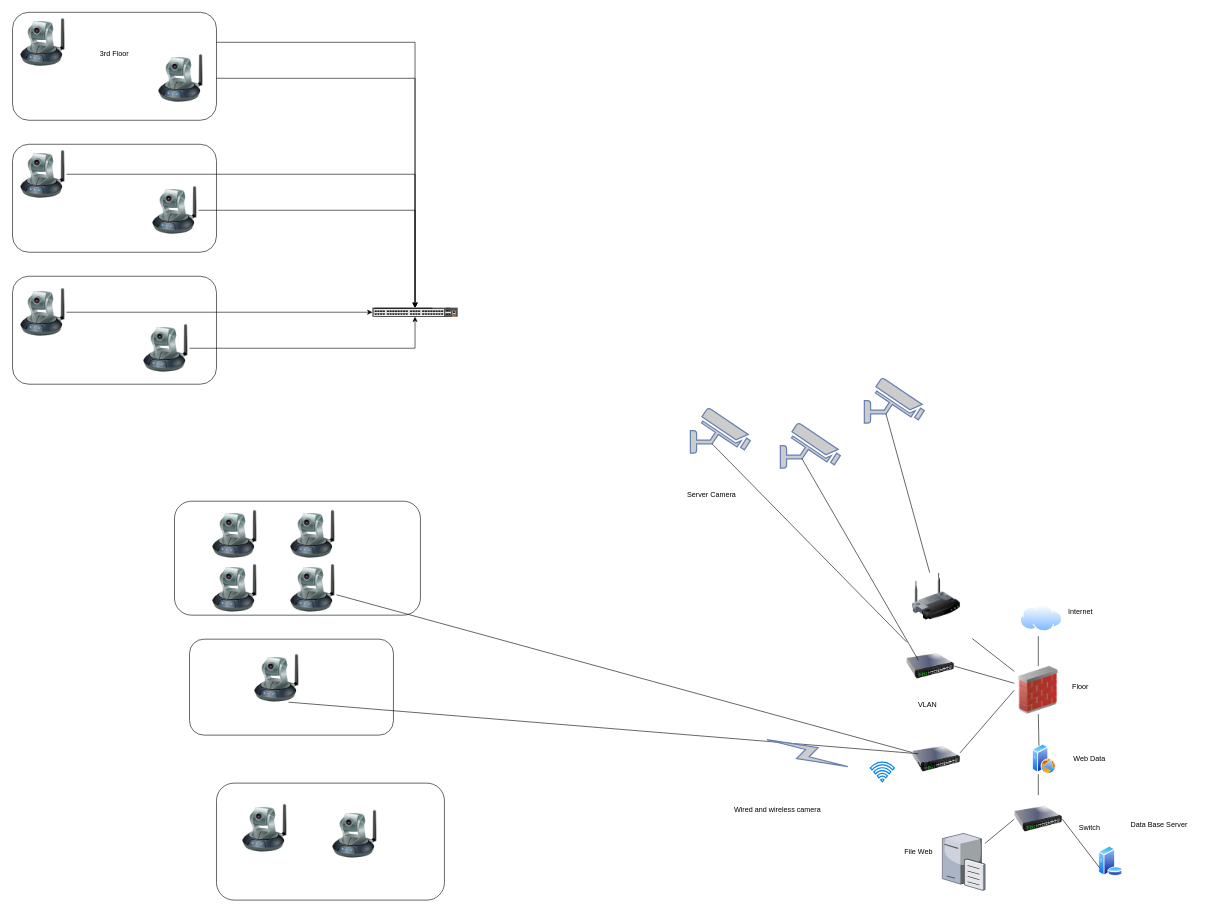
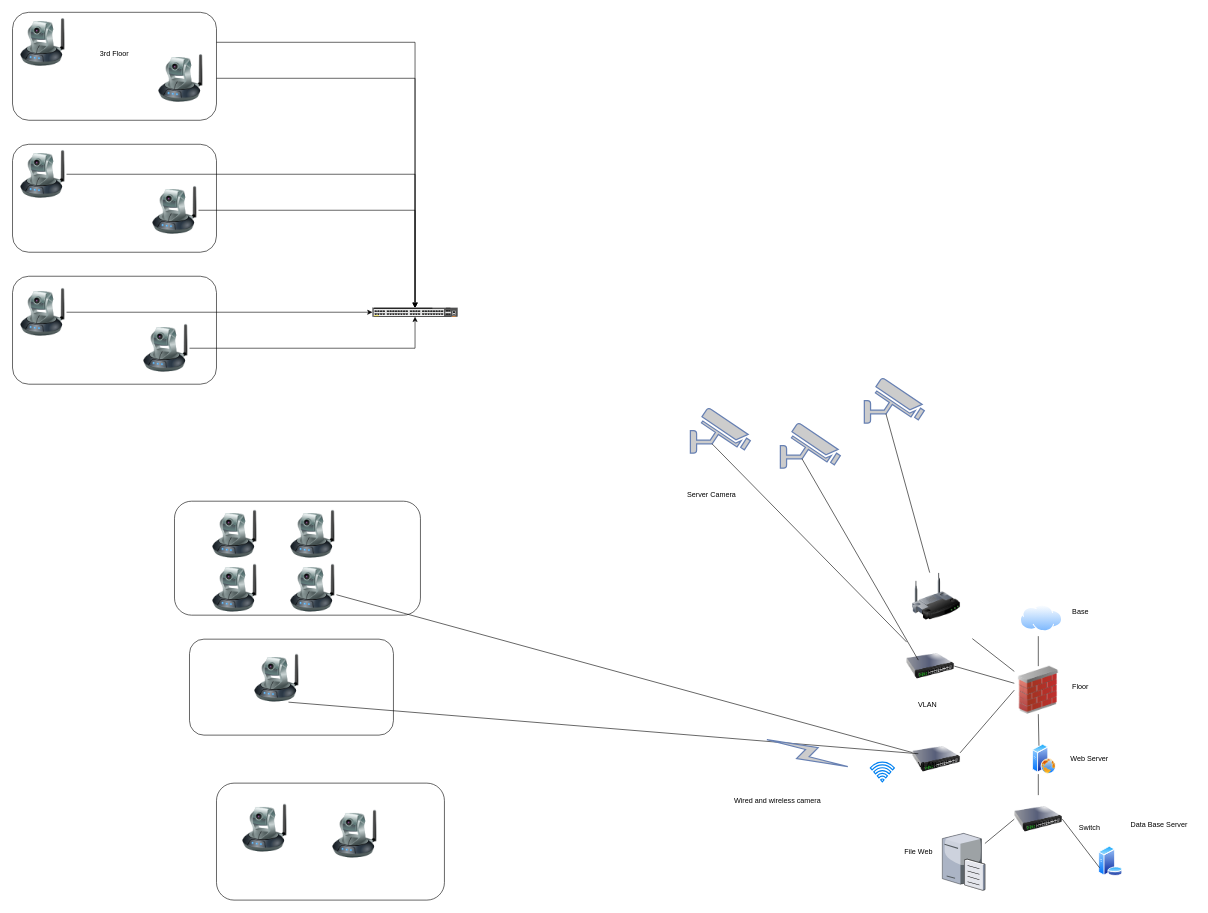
(1081, 612) -> (1081, 612)
(1090, 759) -> (1090, 759)
(777, 810) -> (777, 801)
